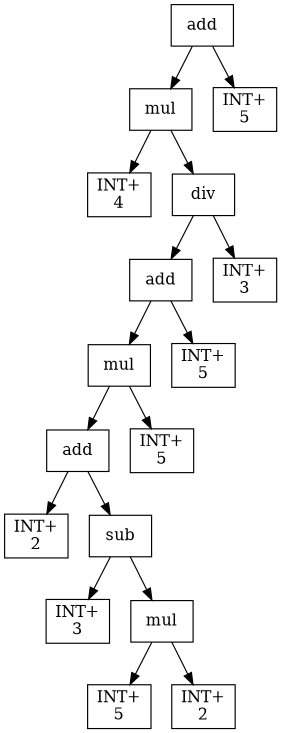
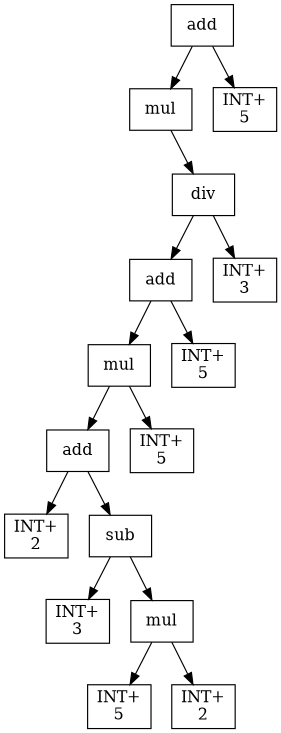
(119, 195) -> none
